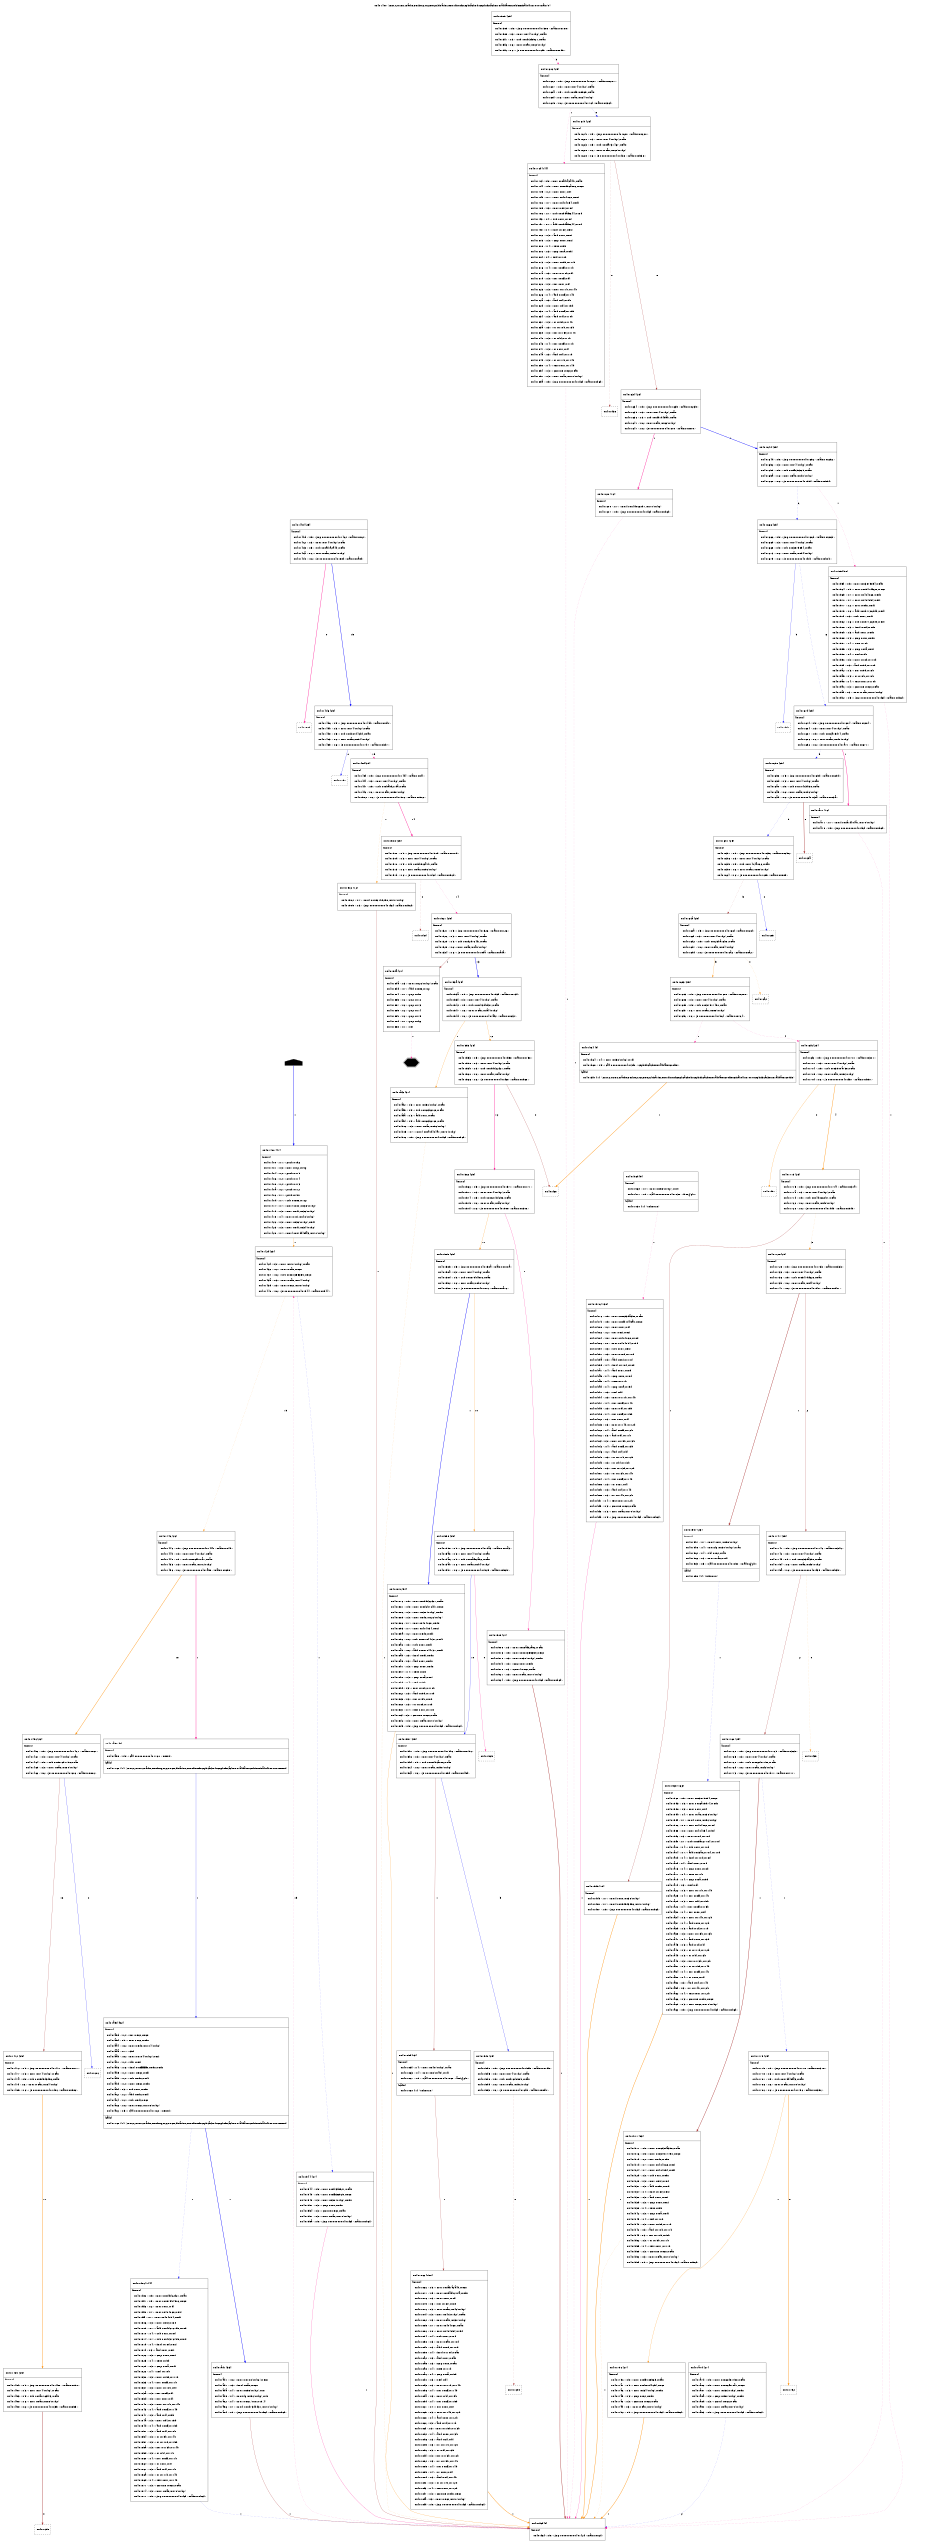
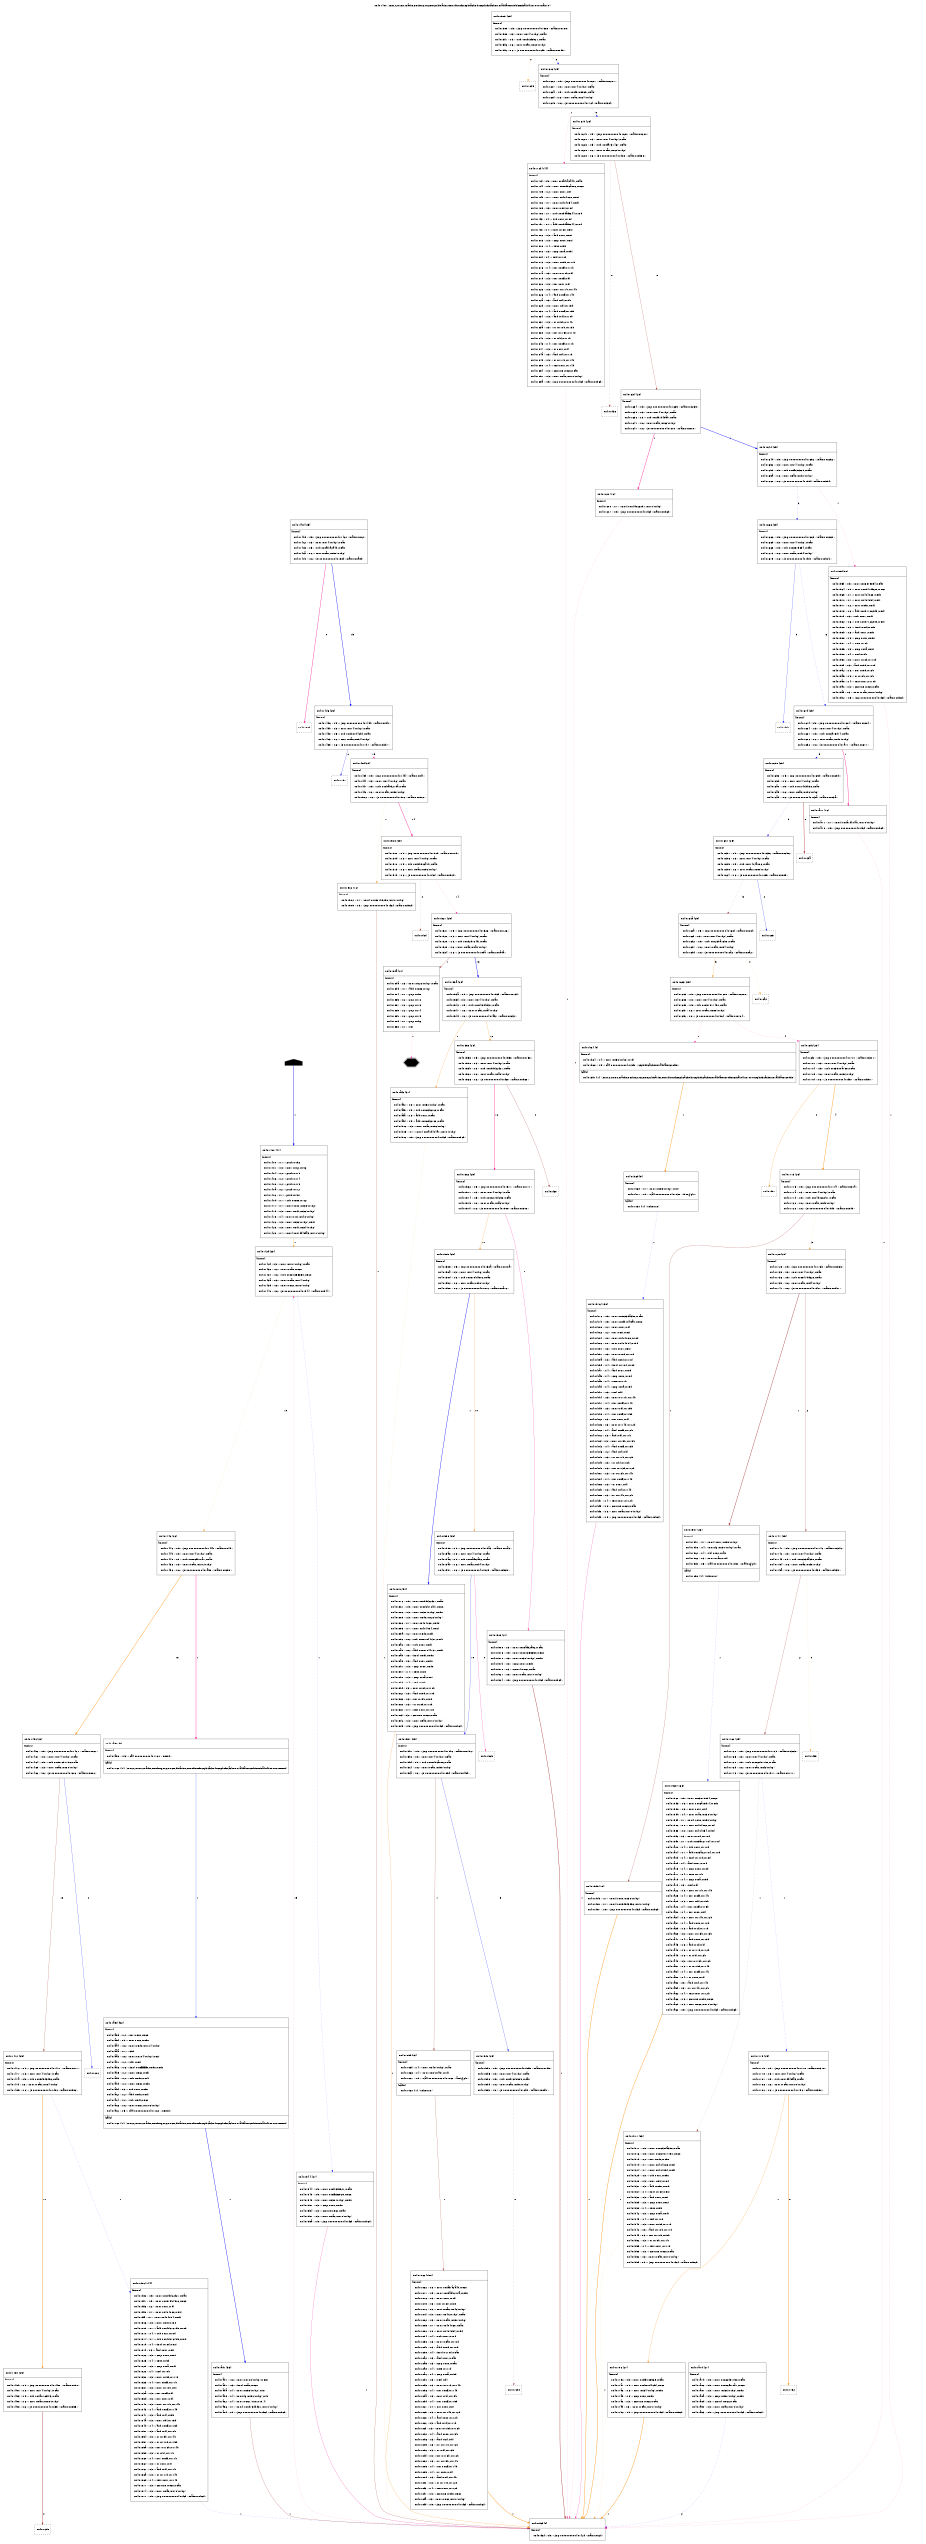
(554, 59) -> (554, 59)
none -> (528, 86)
(612, 1134) -> (675, 1126)
(651, 1255) -> (651, 1255)
(748, 1958) -> (748, 1958)
(185, 2203) -> (90, 2193)
